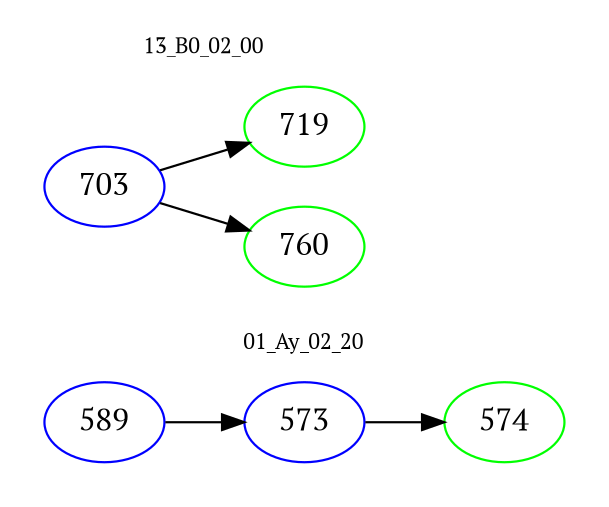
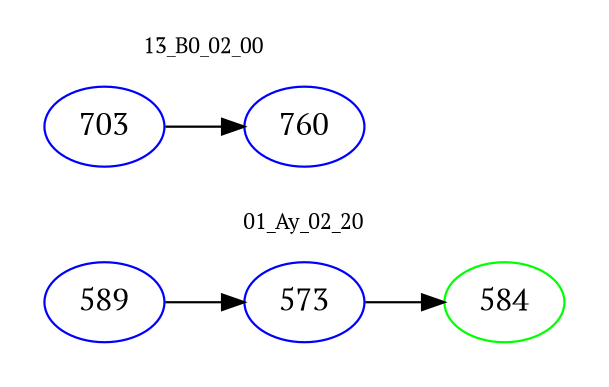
(304, 127) -> none
(304, 247) -> (304, 127)
(504, 422) -> (504, 302)
